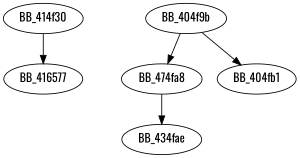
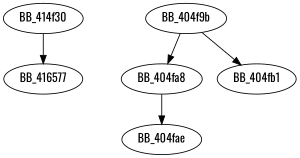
(162, 79) -> (162, 79)
(162, 139) -> (162, 139)
